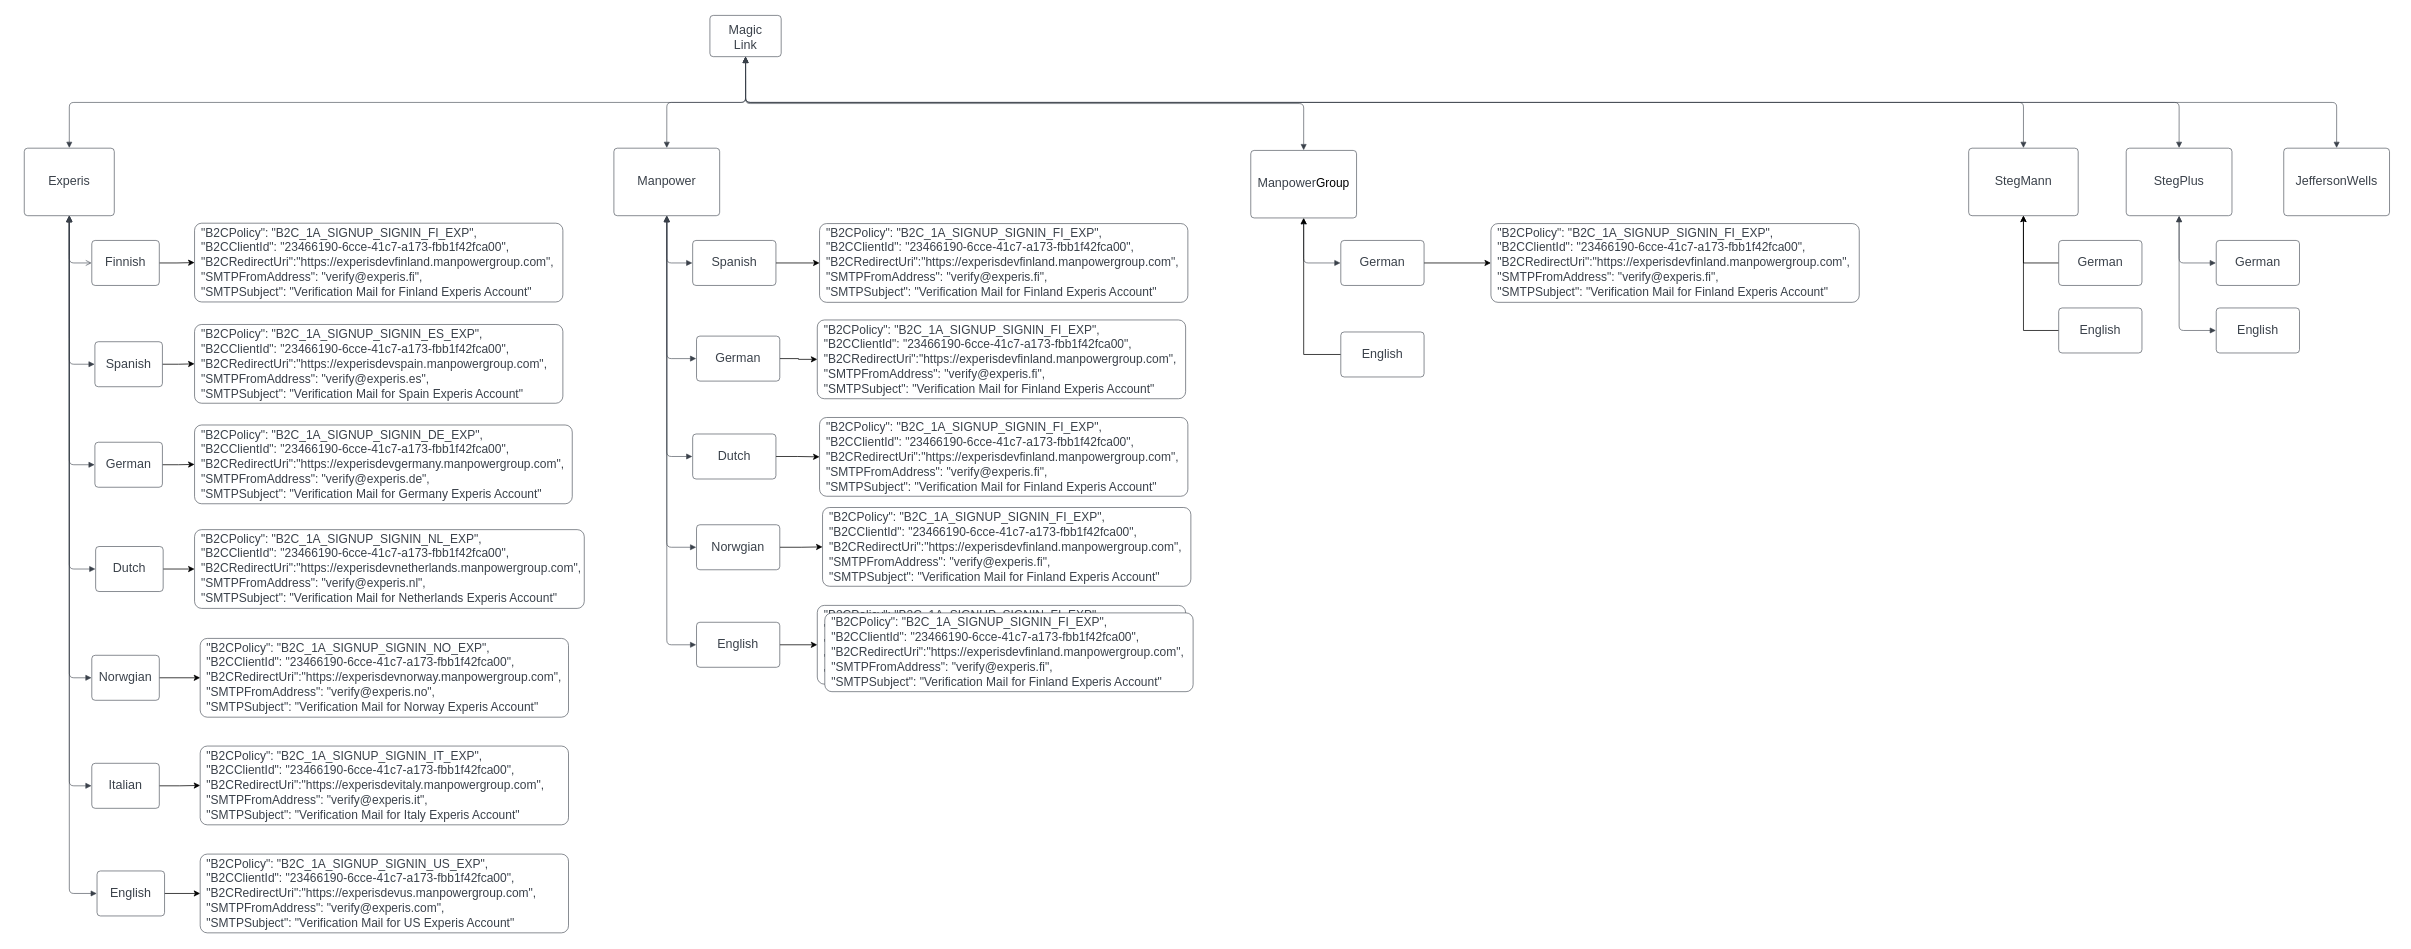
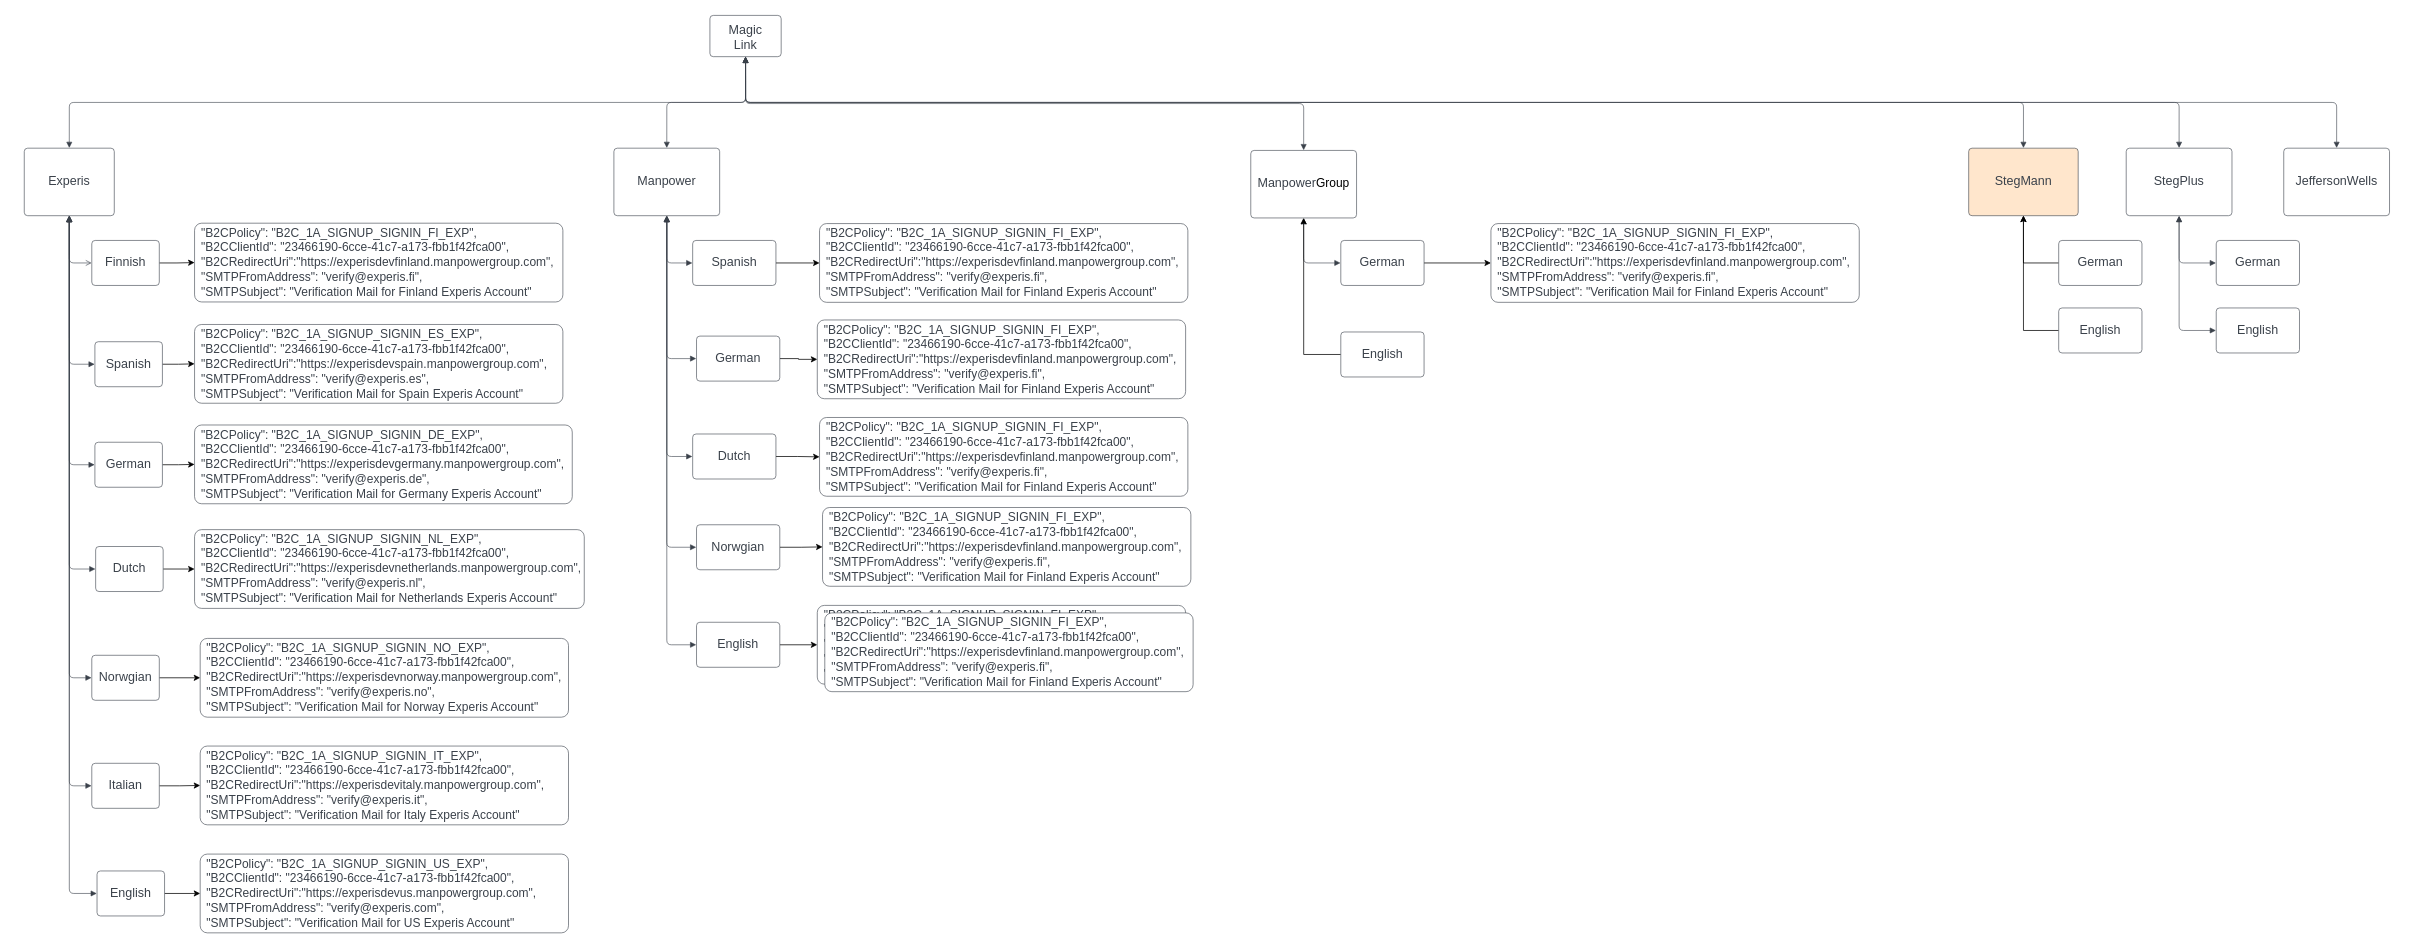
(2023, 182) -> (2023, 182)
